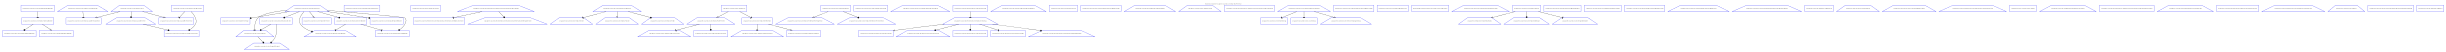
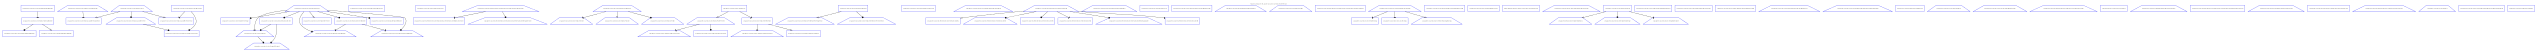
(970, 14) -> (1121, 14)
(392, 34) -> (397, 34)
